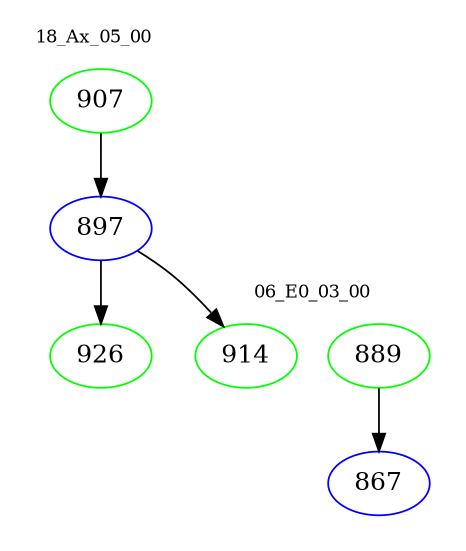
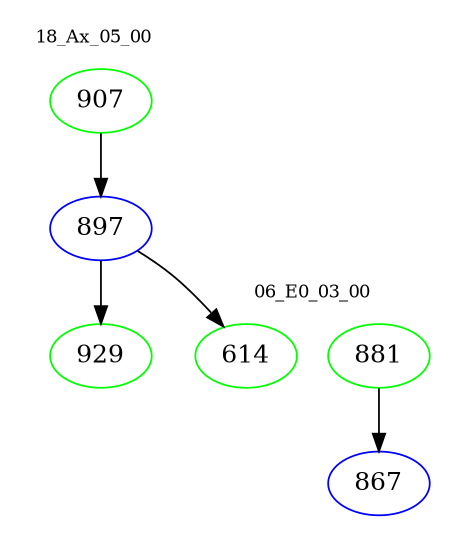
(101, 356) -> (101, 356)
(246, 356) -> (246, 356)
(379, 356) -> (379, 356)
